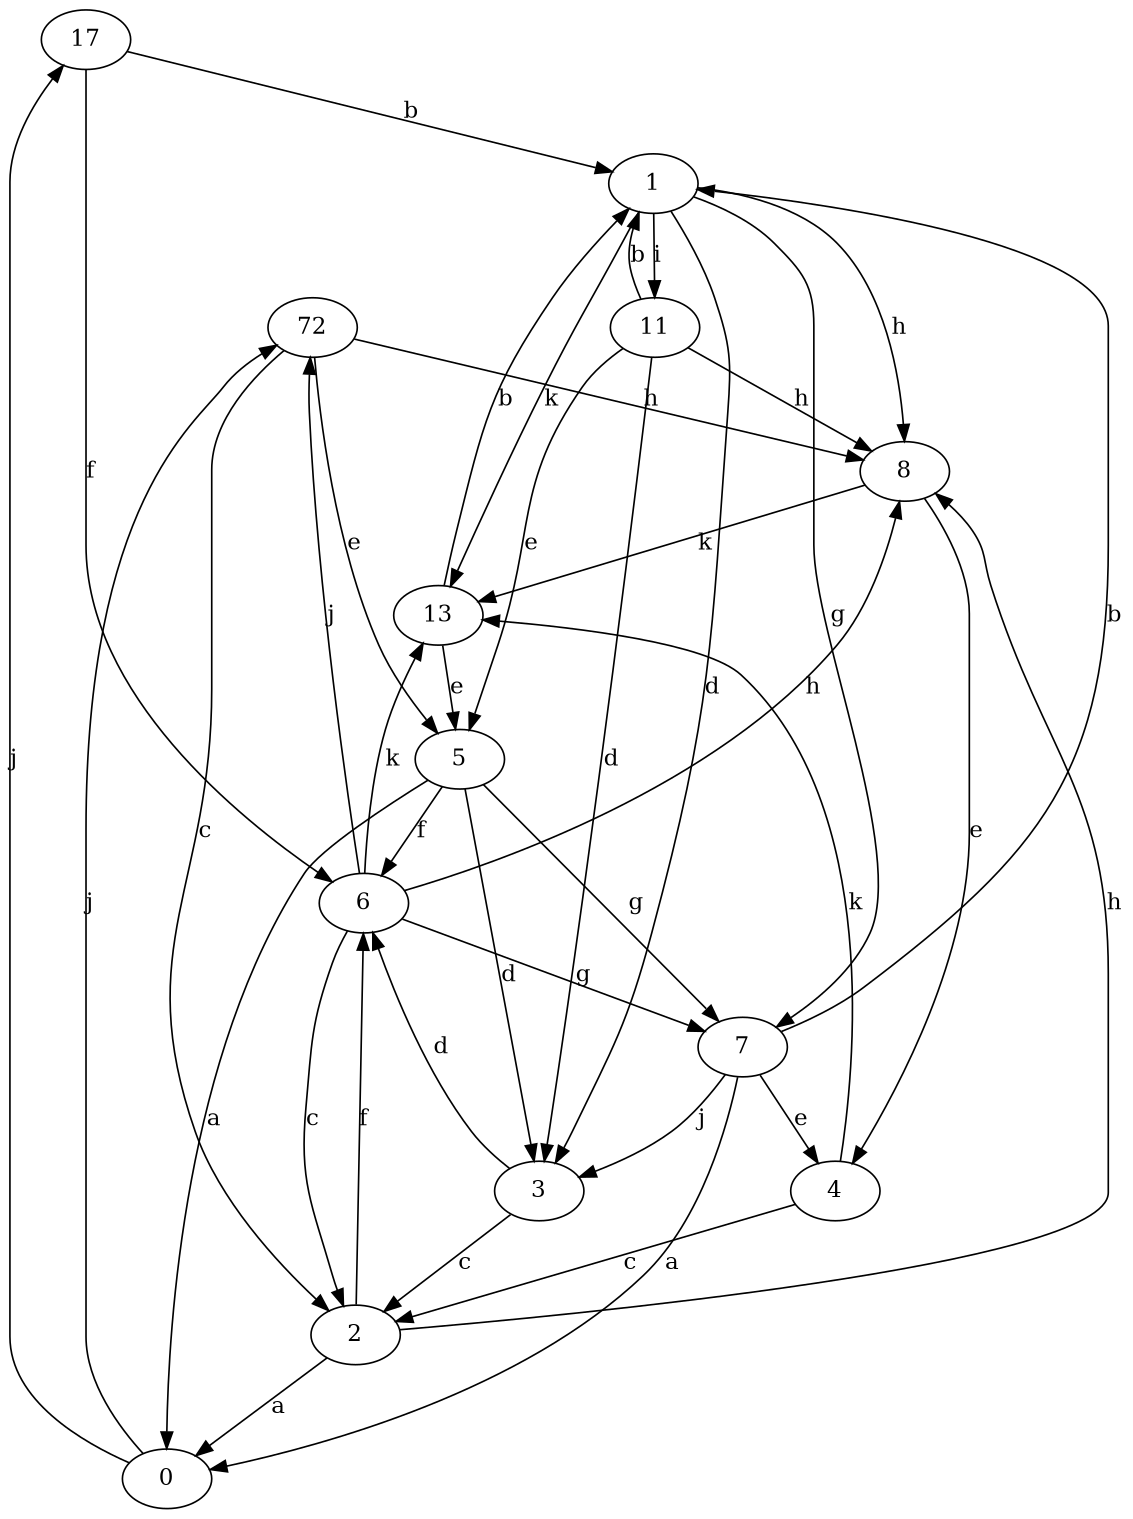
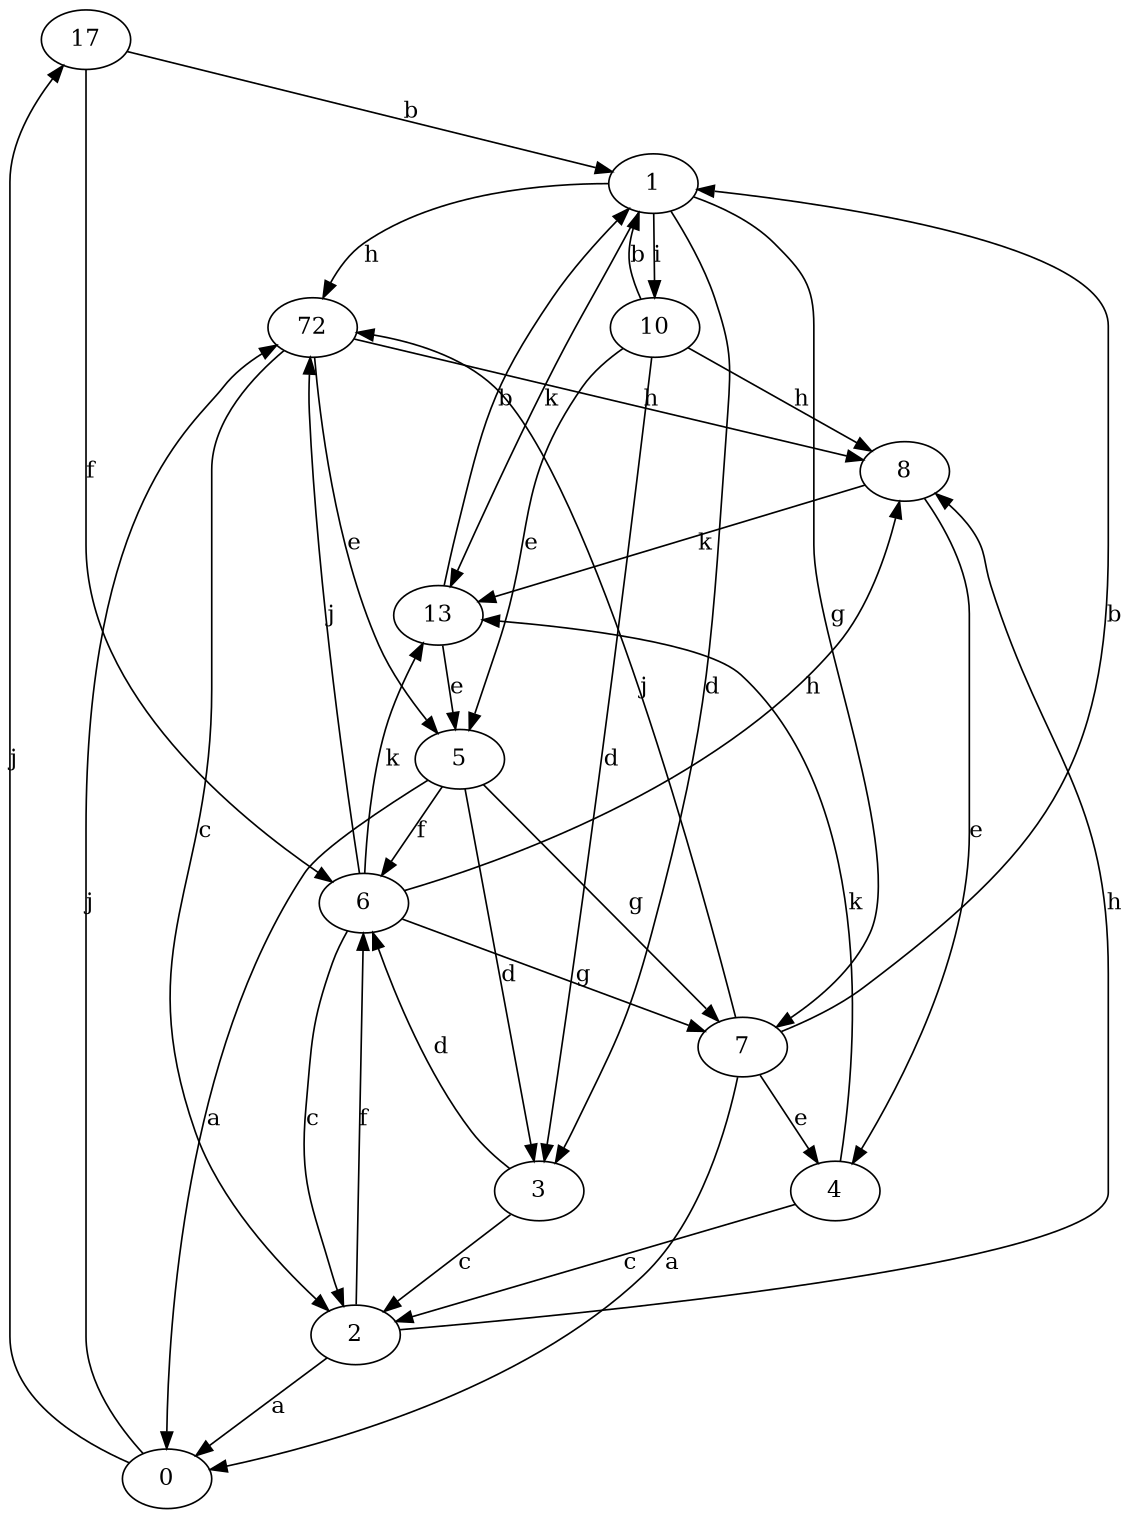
(851, 260) -> (456, 202)
(655, 328) -> (655, 328)
(668, 1134) -> (611, 610)
